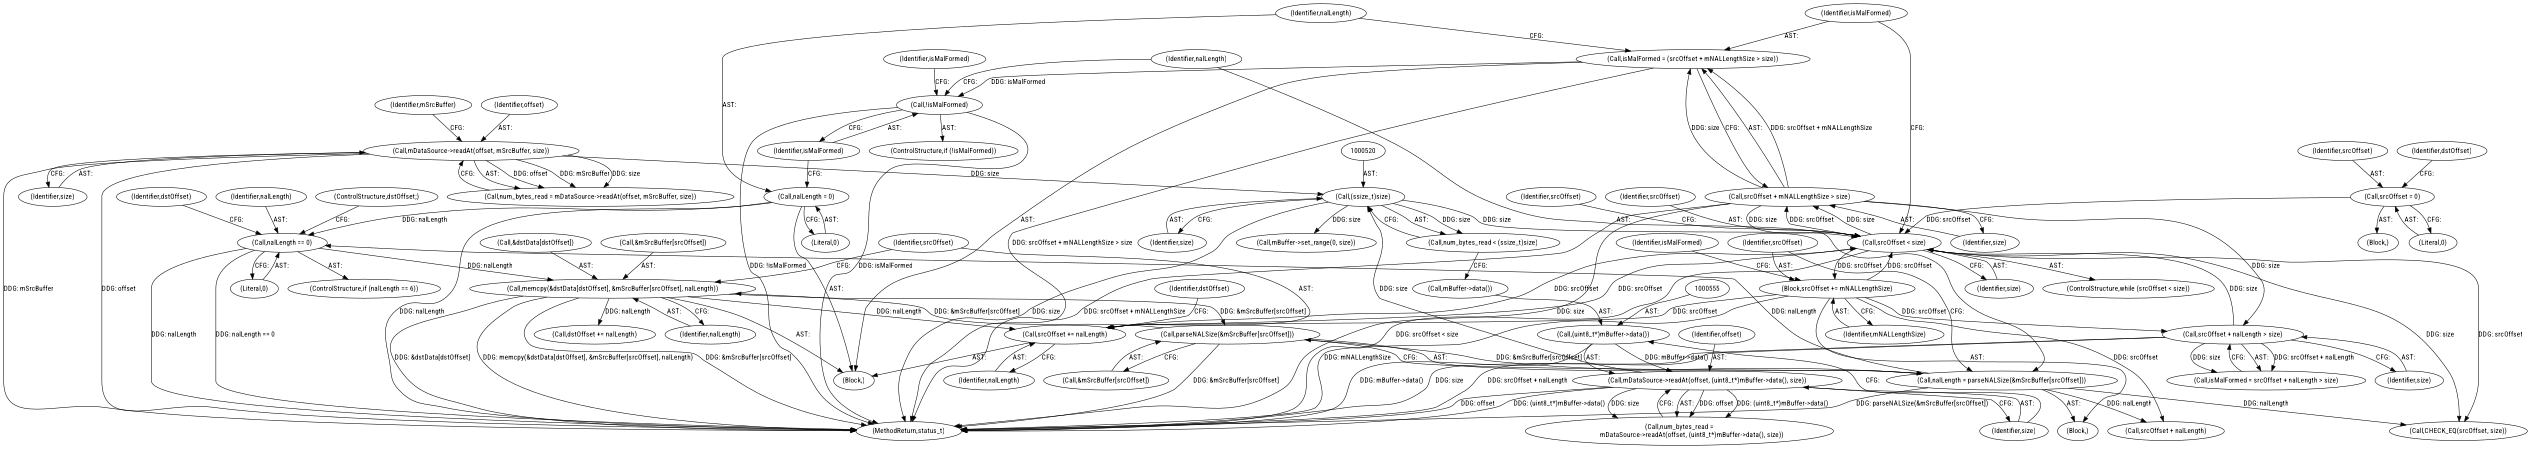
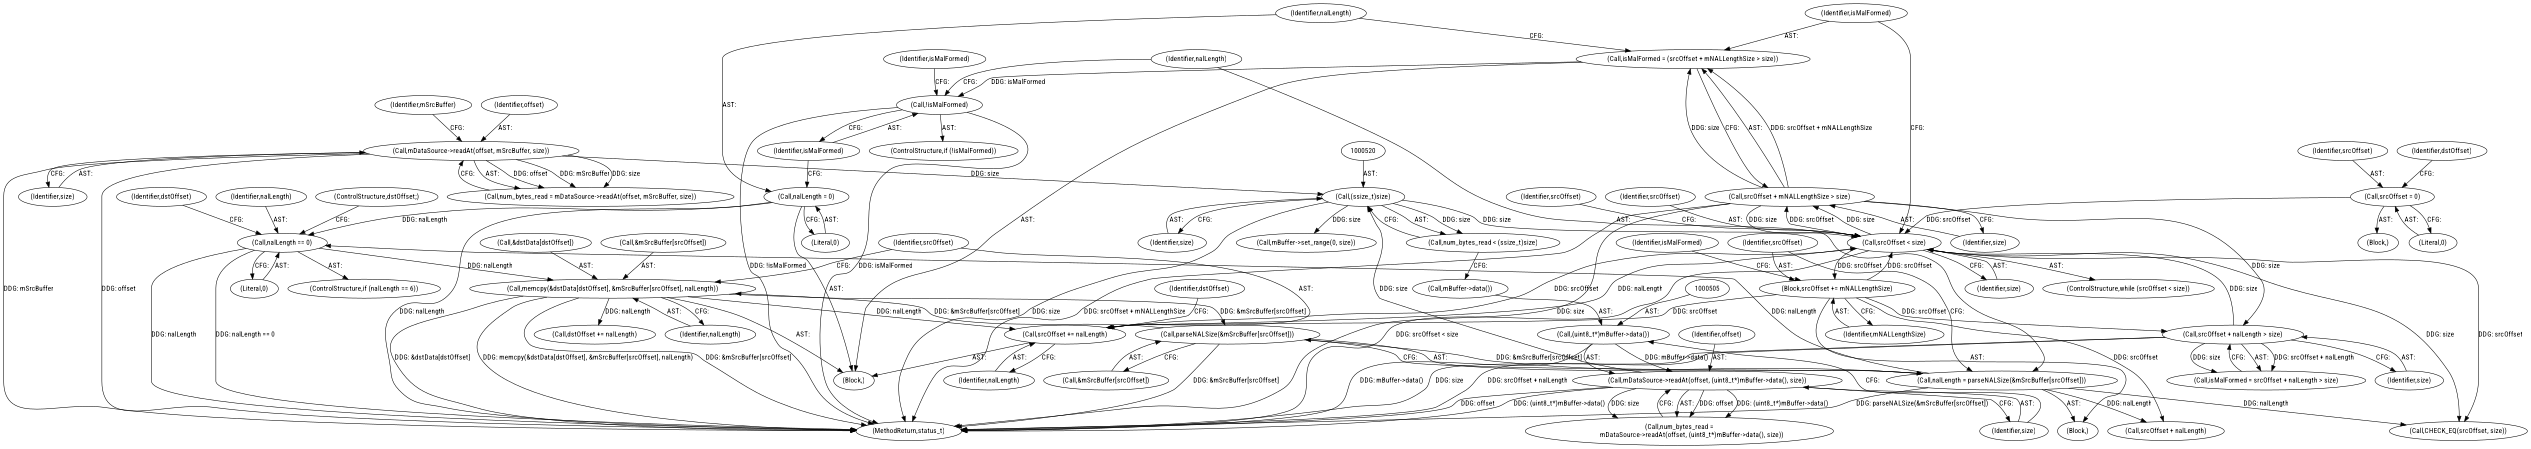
(1205, 178) -> none
(1641, 289) -> (1641, 289)
(1707, 289) -> (1707, 289)
(1333, 350) -> none
